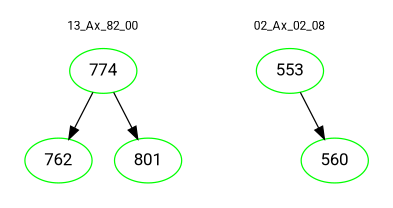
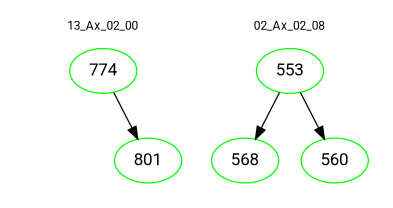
(103, 27) -> (103, 27)
(58, 161) -> none
none -> (245, 161)
